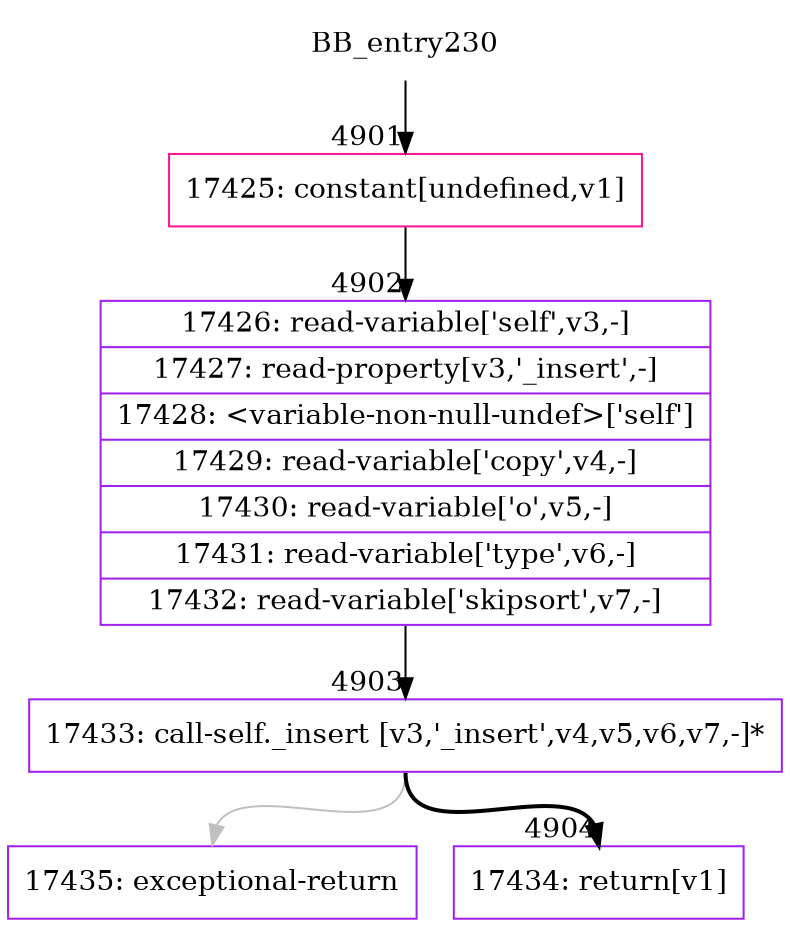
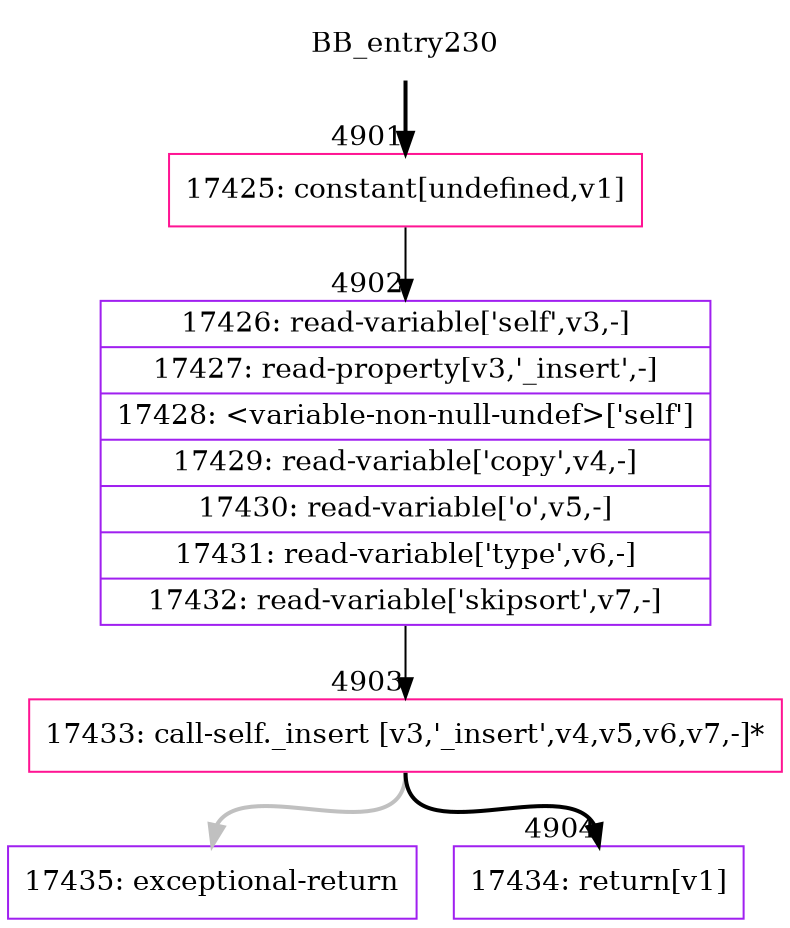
(406, 107) -> (406, 107)
(406, 736) -> (406, 736)
(319, 810) -> (319, 810)
